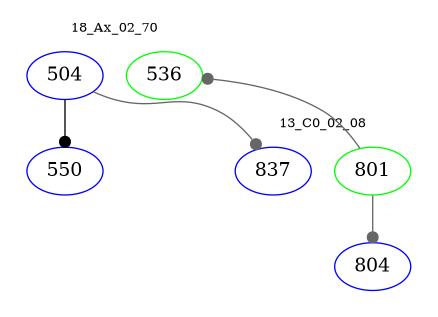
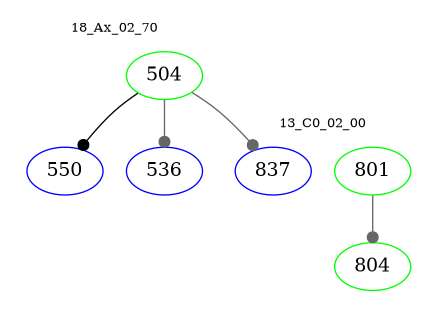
(65, 76) -> (164, 76)
(164, 76) -> (164, 171)
(295, 98) -> (164, 118)
(323, 124) -> (323, 124)
(373, 267) -> (373, 267)
